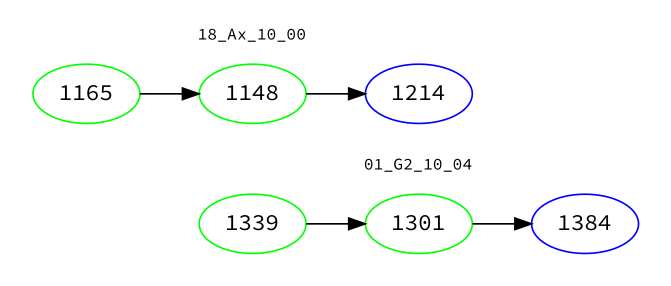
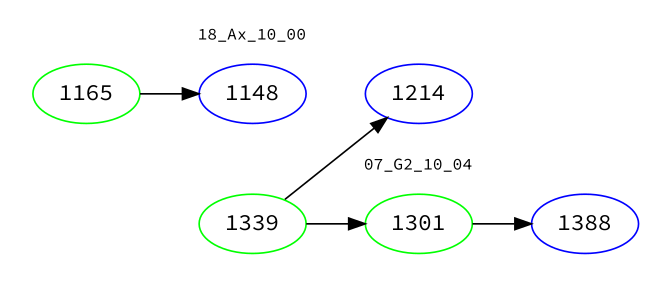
(253, 94) -> (253, 94)
(327, 94) -> (330, 164)
(419, 165) -> (419, 165)
(585, 224) -> (585, 224)
